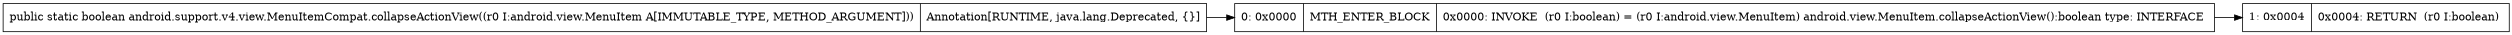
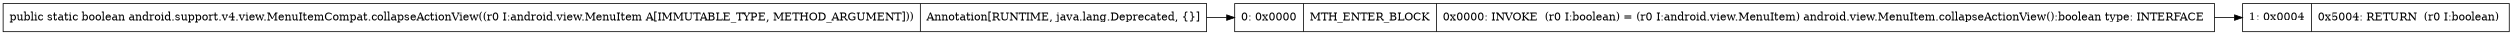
(2410, 17) -> (2410, 17)
